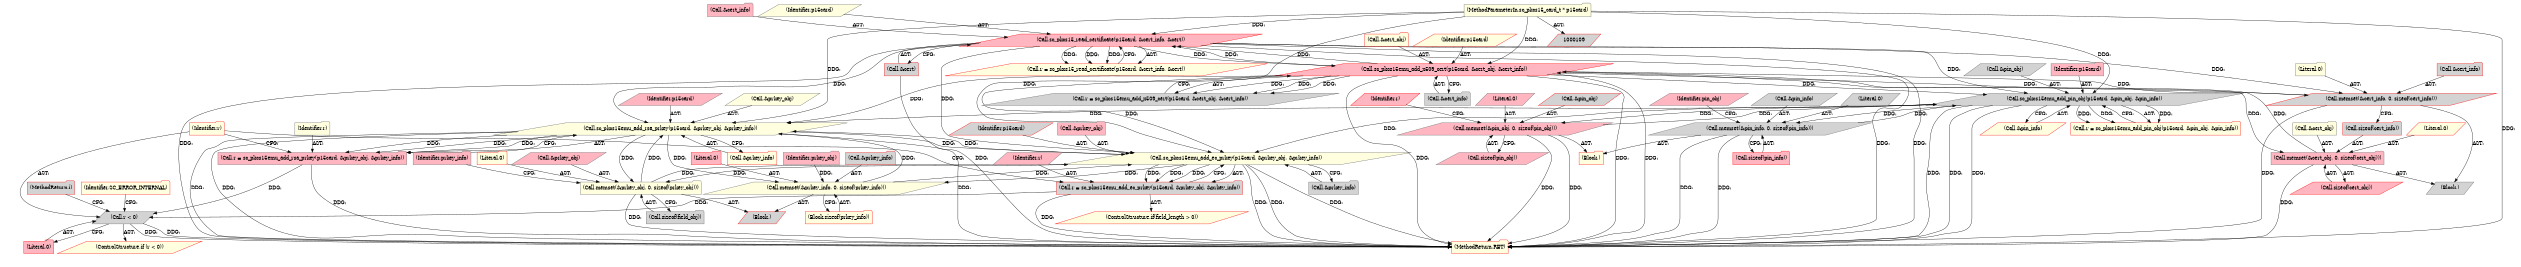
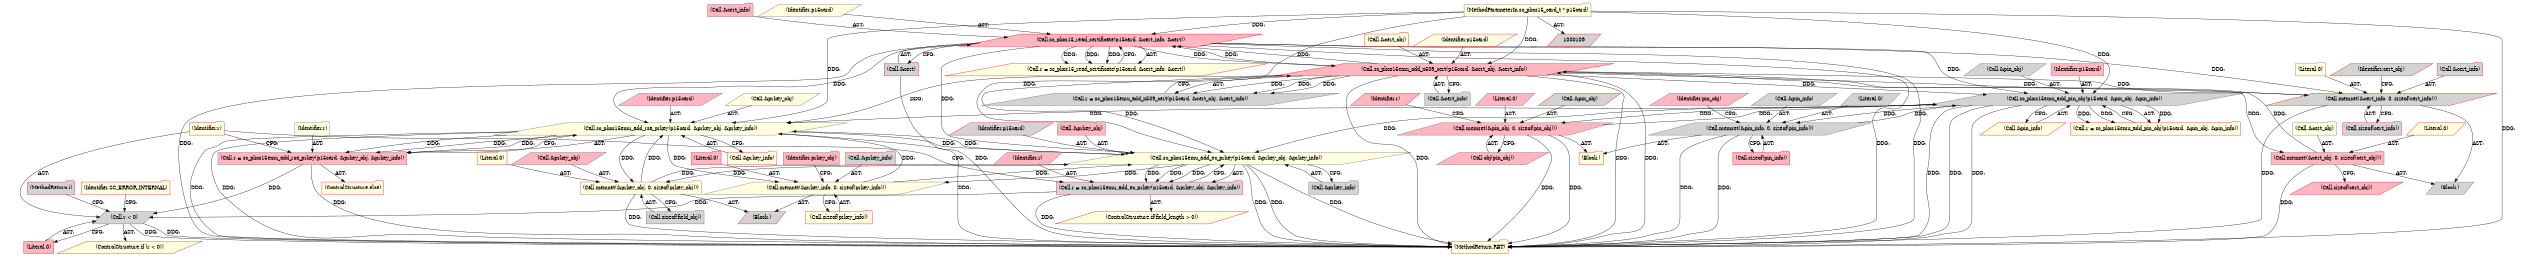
none -> (2381, 70)
(2351, 143) -> (2365, 115)
(442, 159) -> none
(1492, 159) -> (1492, 159)
(827, 173) -> (827, 173)
(2350, 173) -> (2350, 173)
(2326, 176) -> none
none -> (353, 188)
(839, 218) -> (839, 218)
